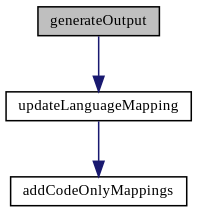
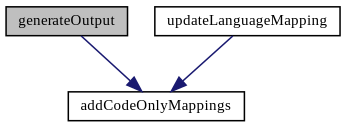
(99, 56) -> (106, 58)
